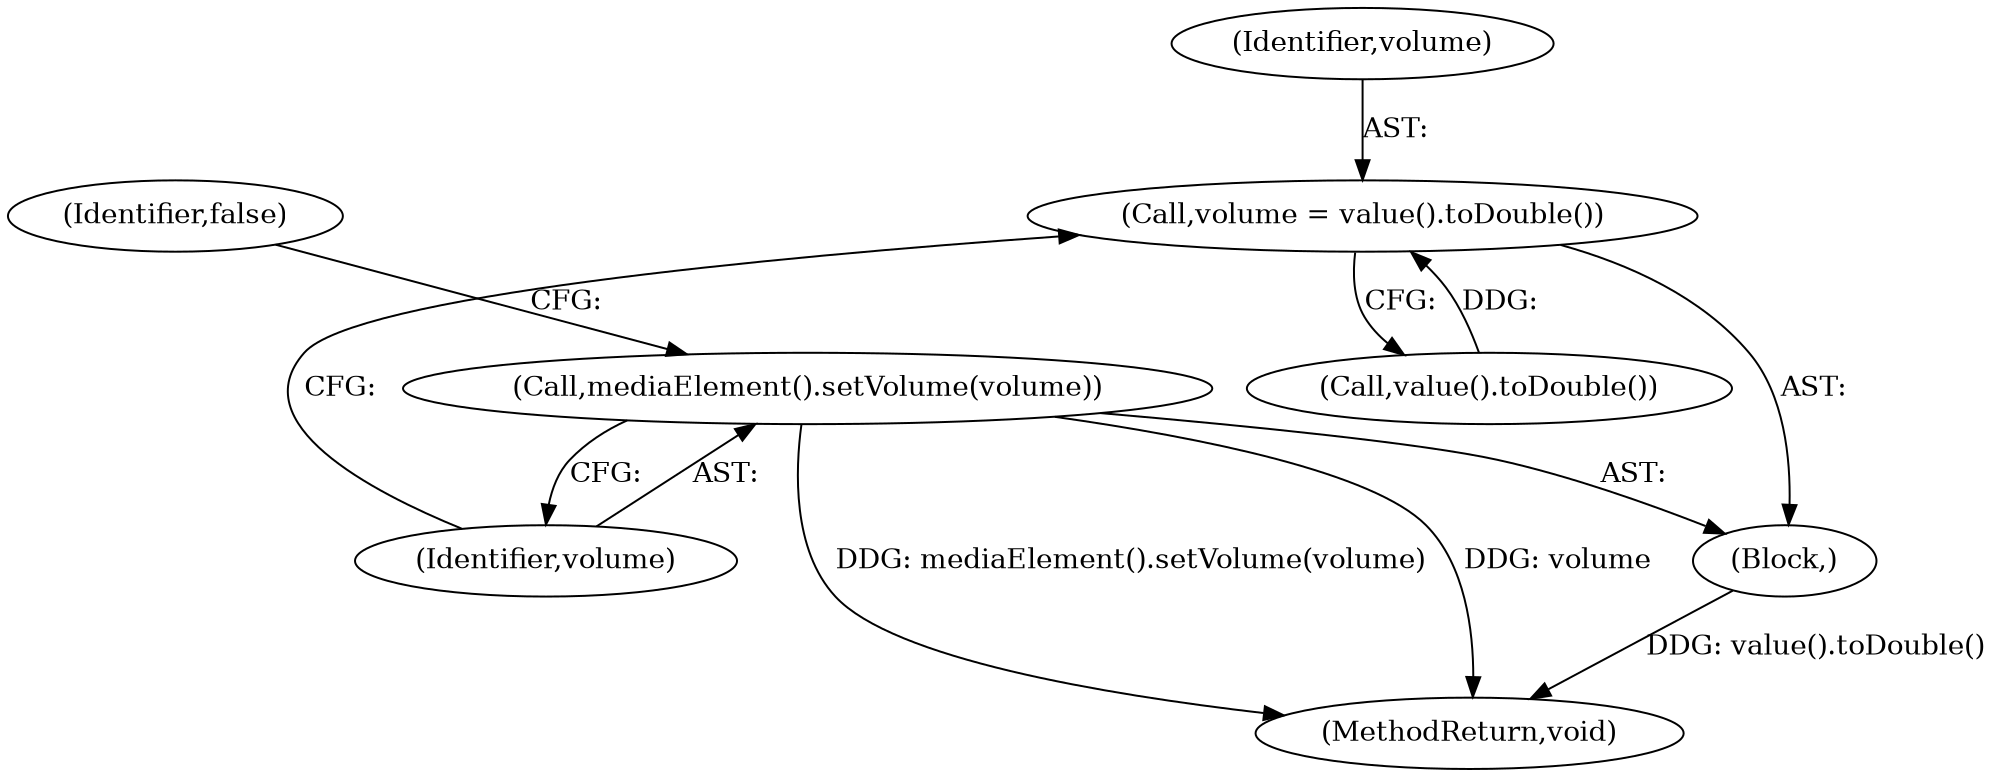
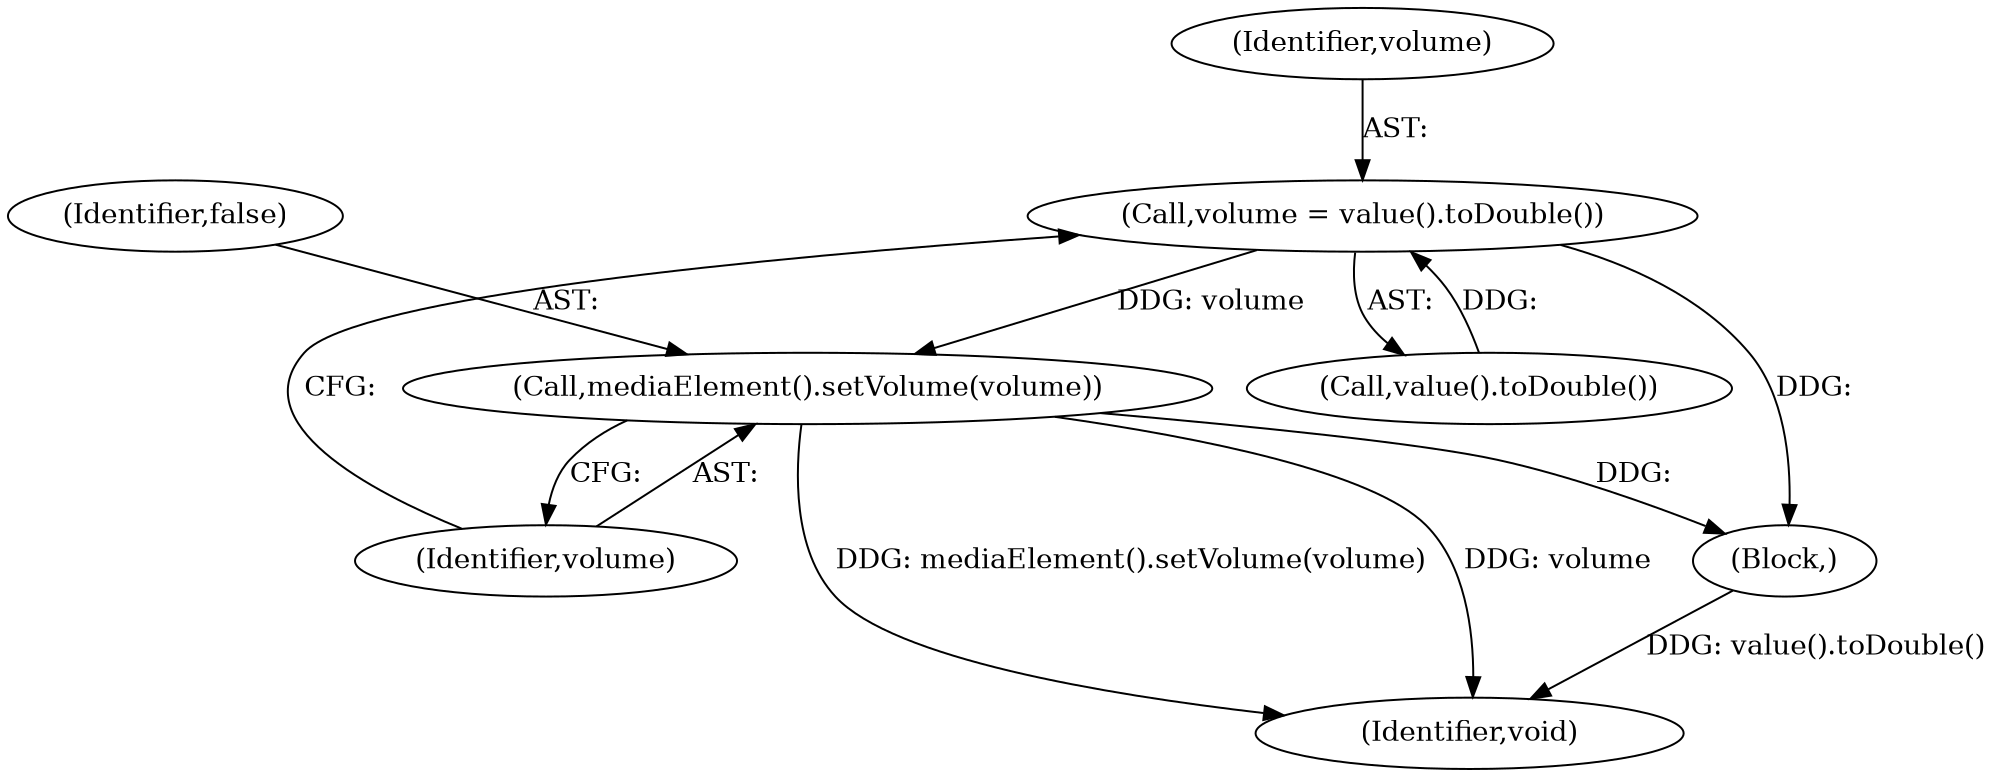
none -> (1095, 299)
(571, 302) -> (571, 302)
(1405, 302) -> (1405, 302)
(1818, 388) -> (1818, 388)
(1638, 475) -> (1638, 475)
(1470, 733) -> (1470, 733)
